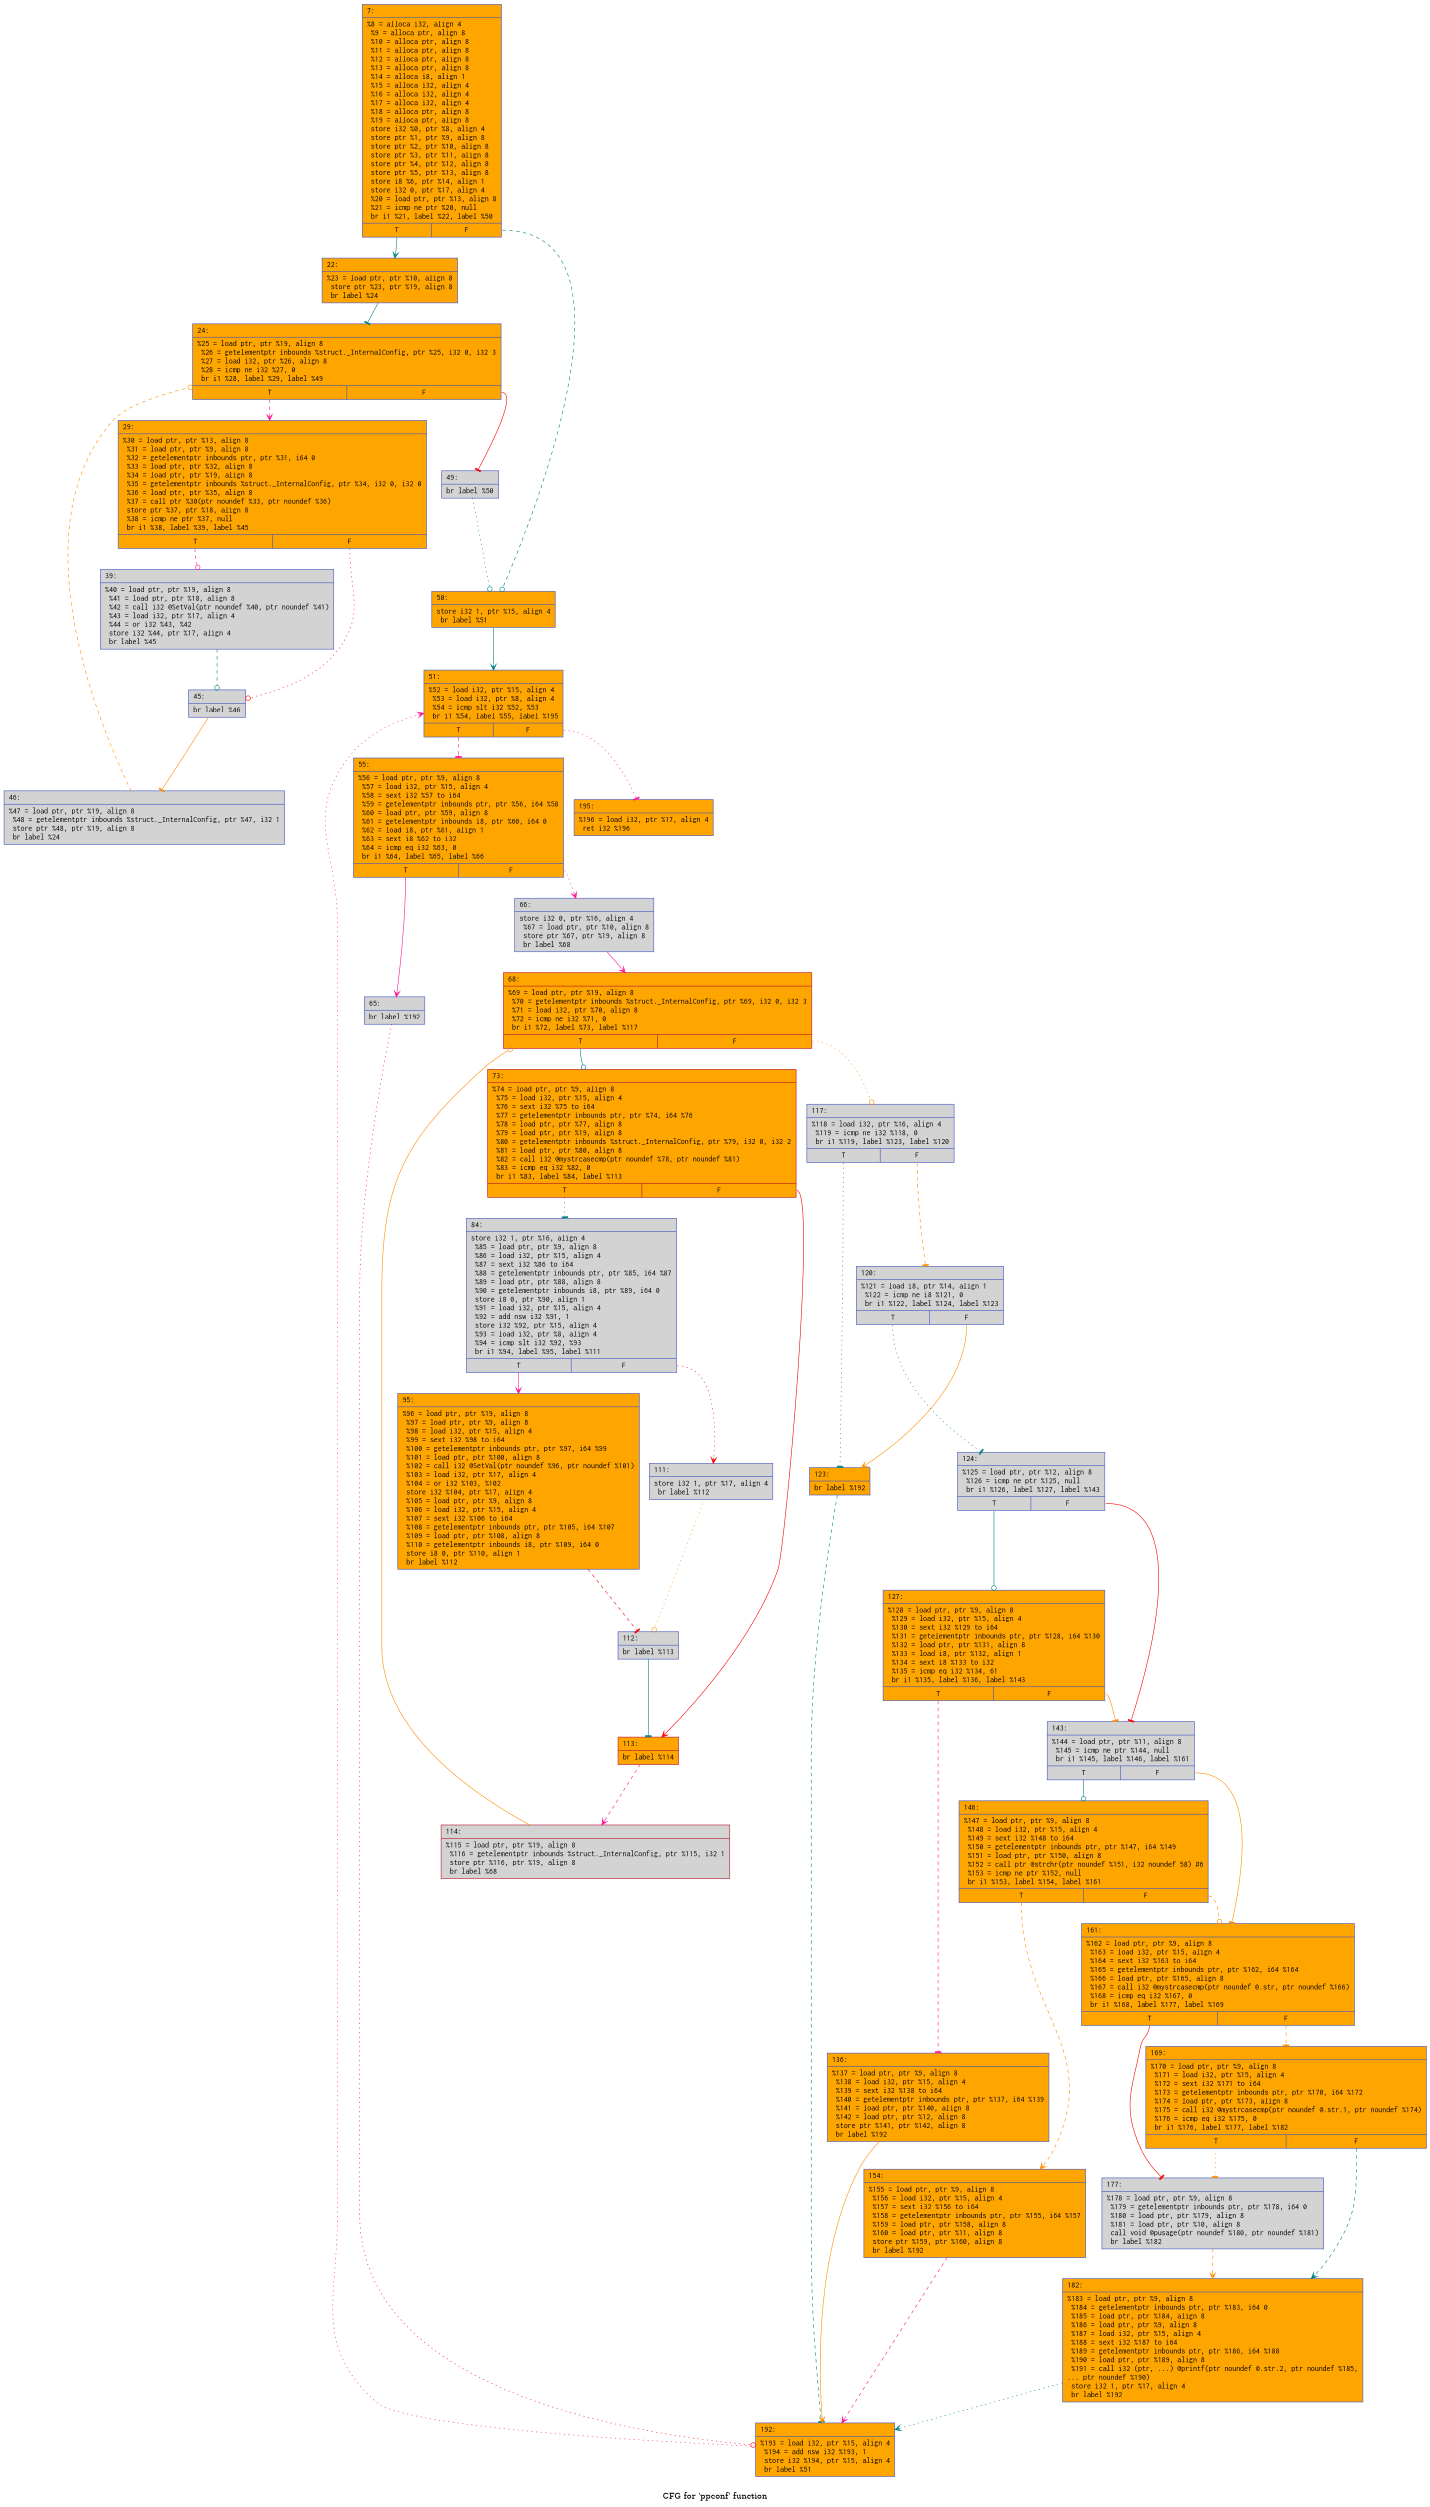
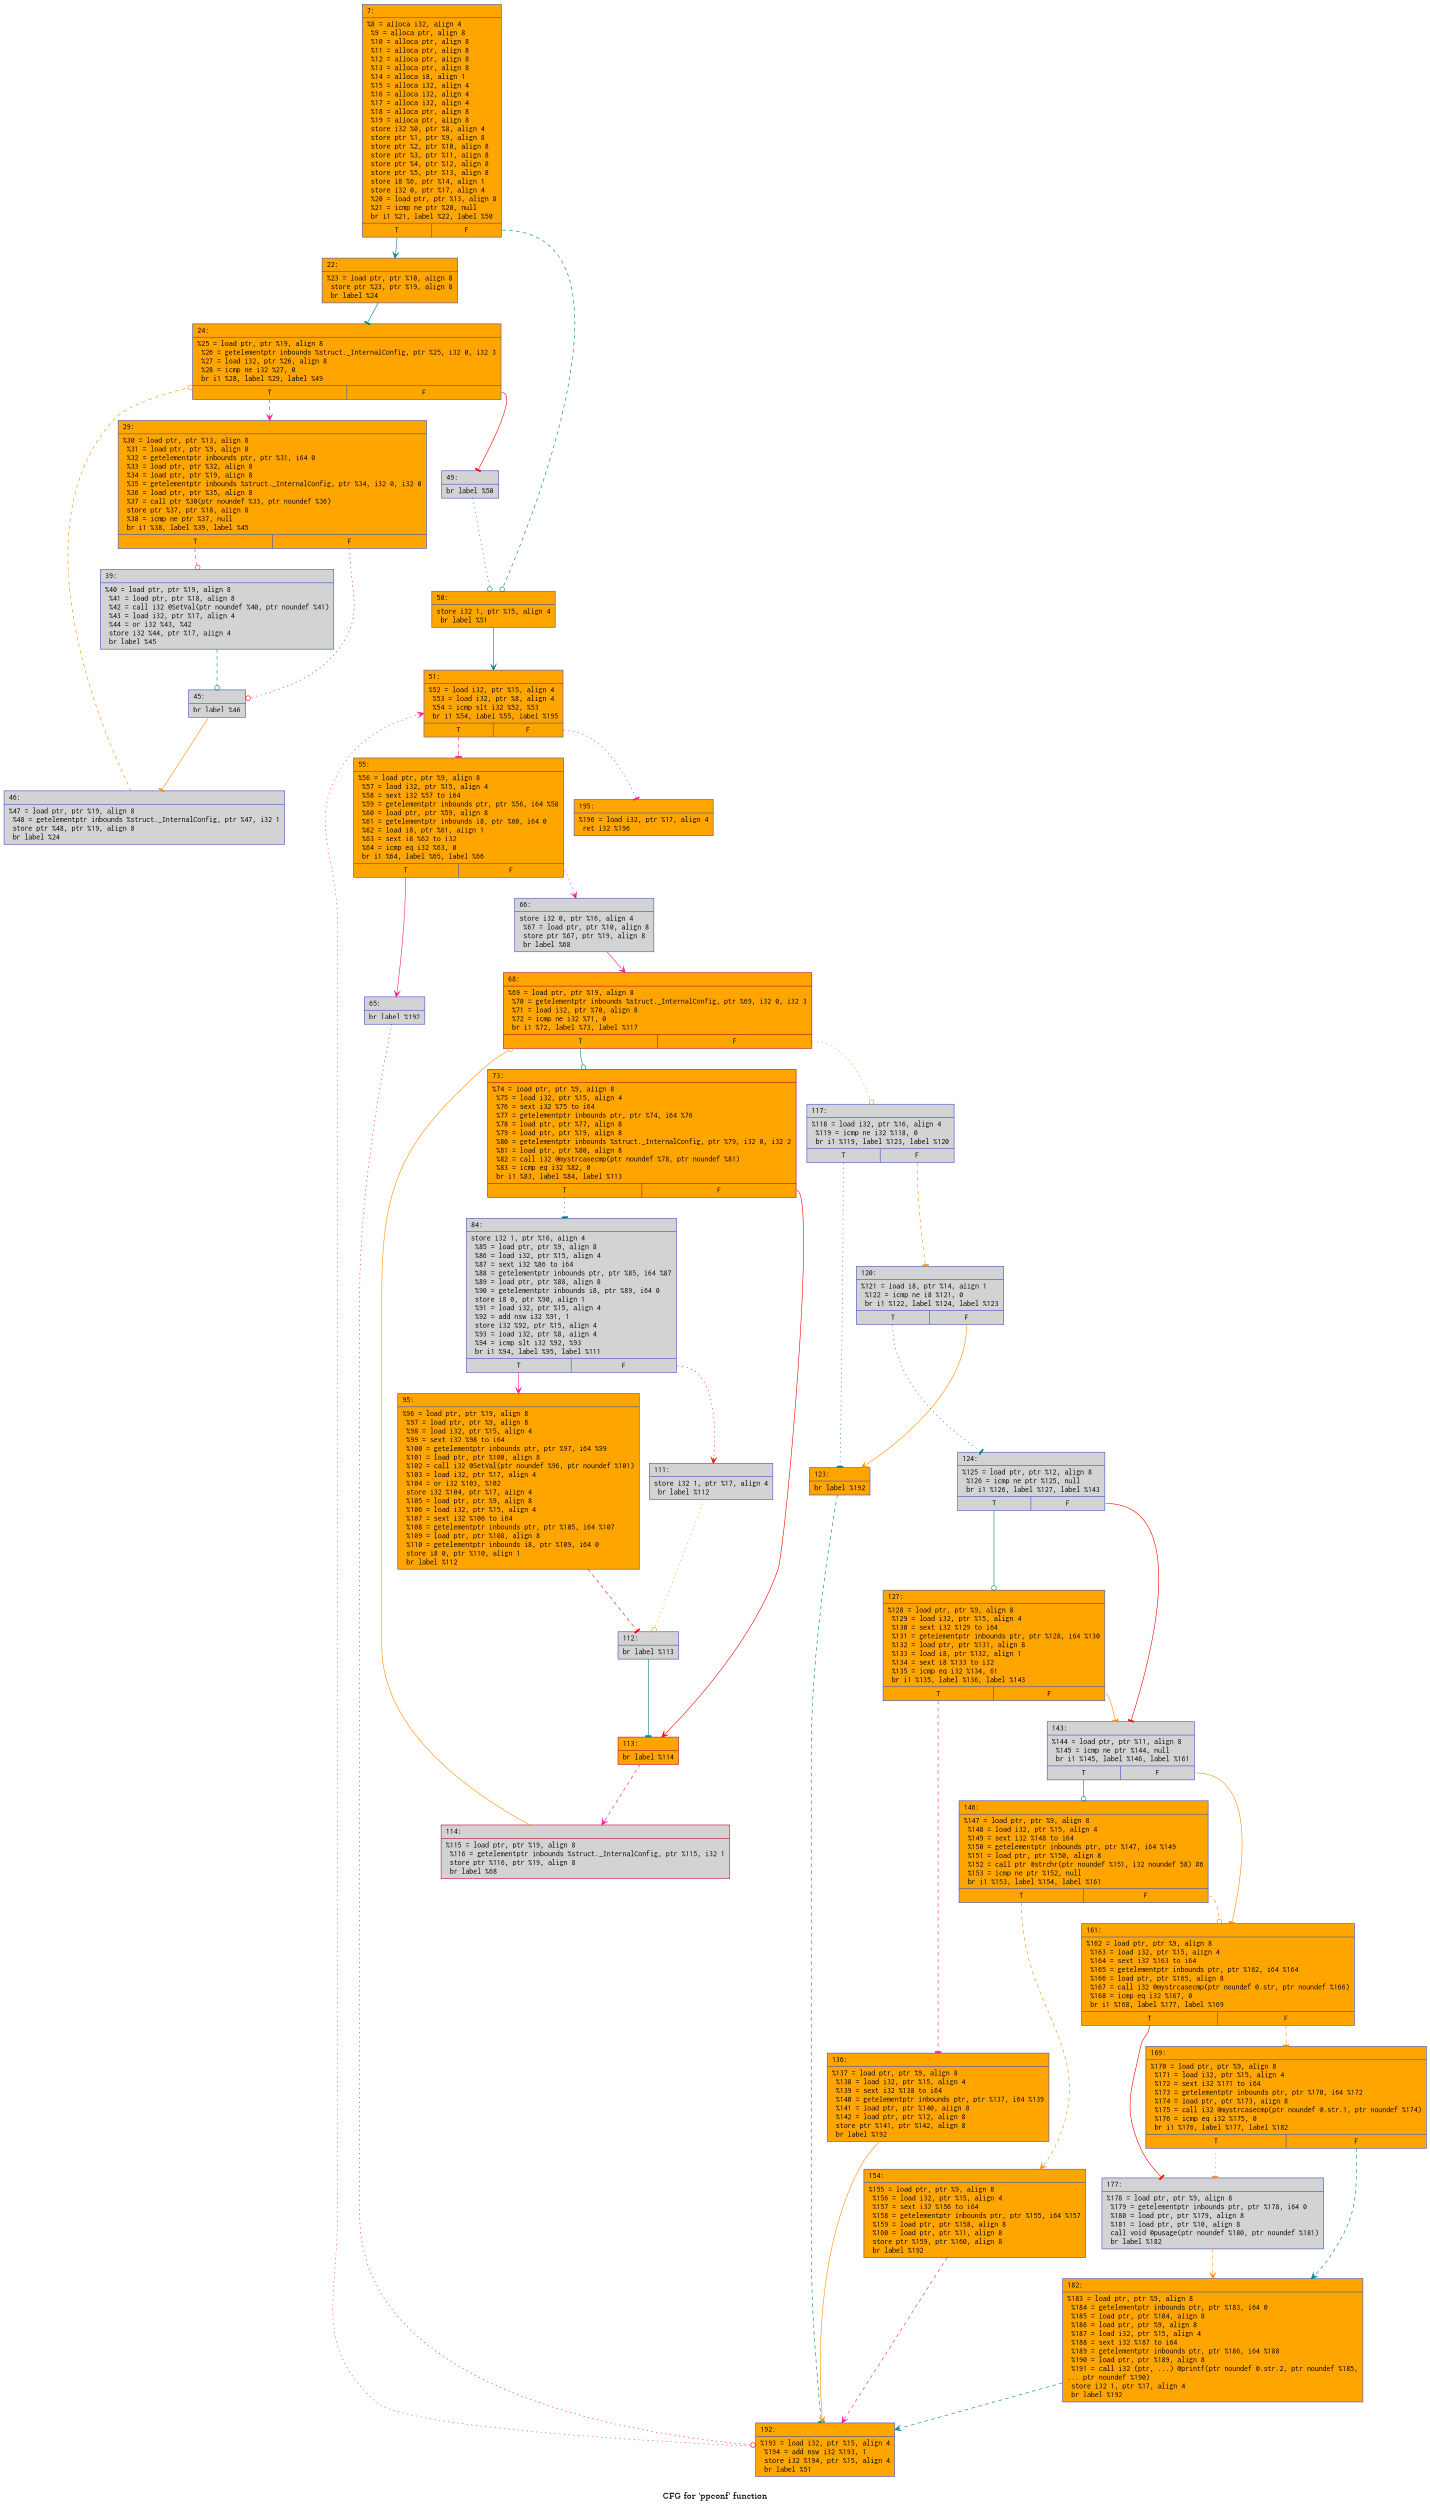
(982, 2405) -> (982, 2405)
